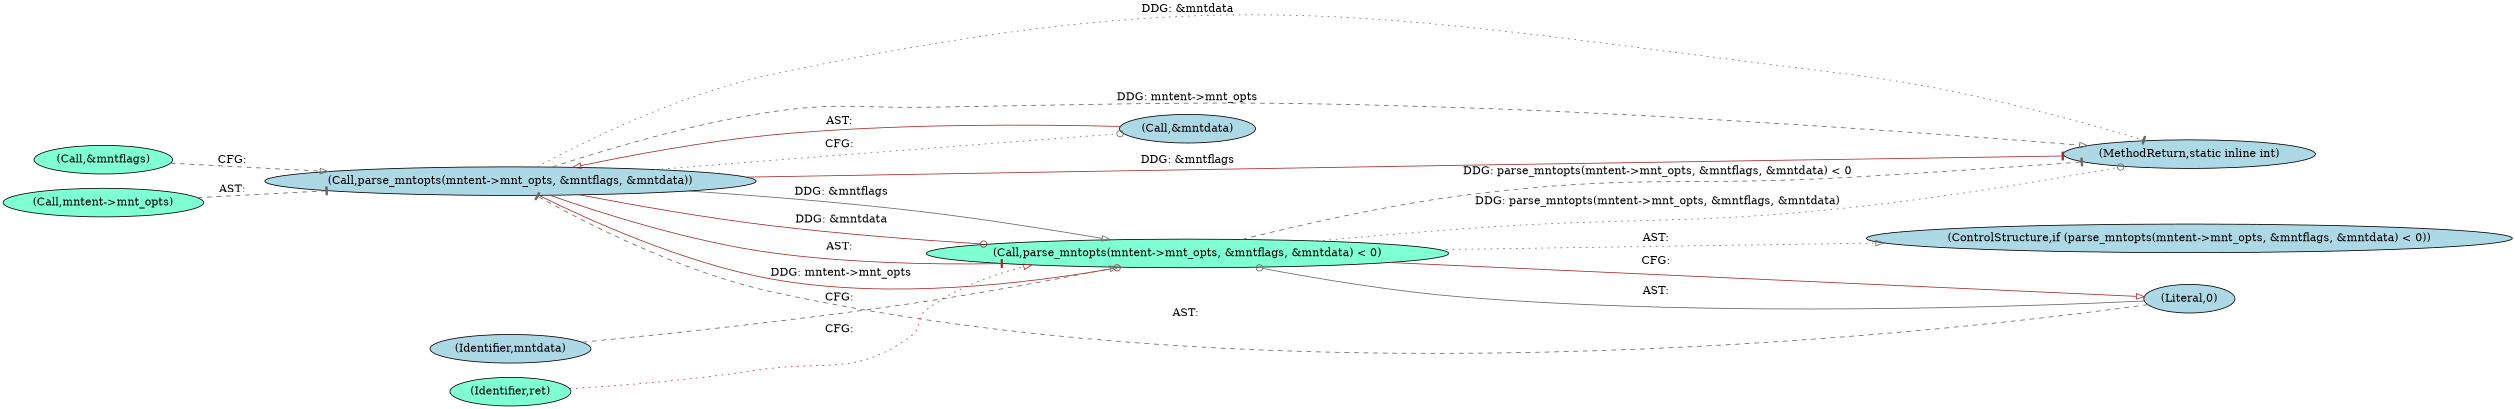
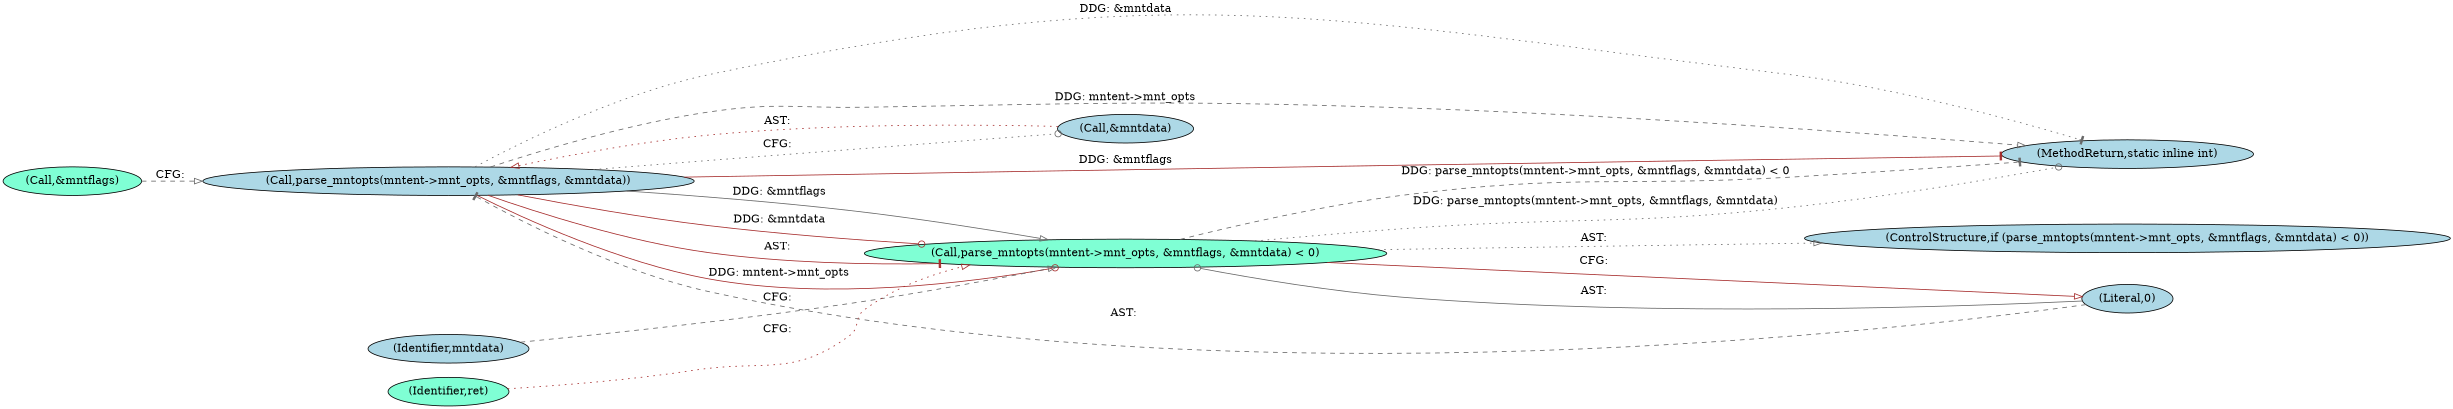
(849, 129) -> (787, 129)
(103, 203) -> none
